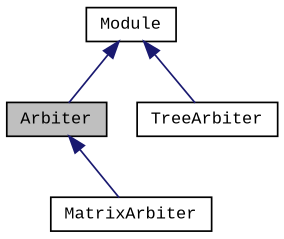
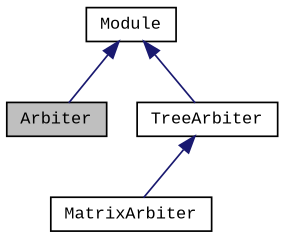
(100, 174) -> (164, 174)
